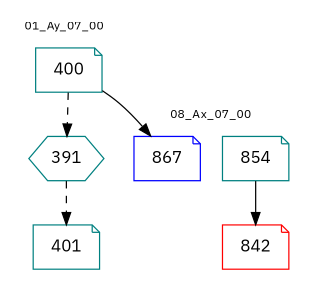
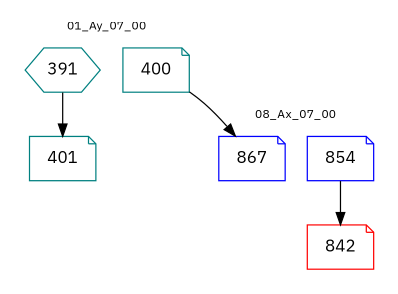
(68, 108) -> none
(256, 159) -> (340, 159)
(66, 197) -> (63, 108)
